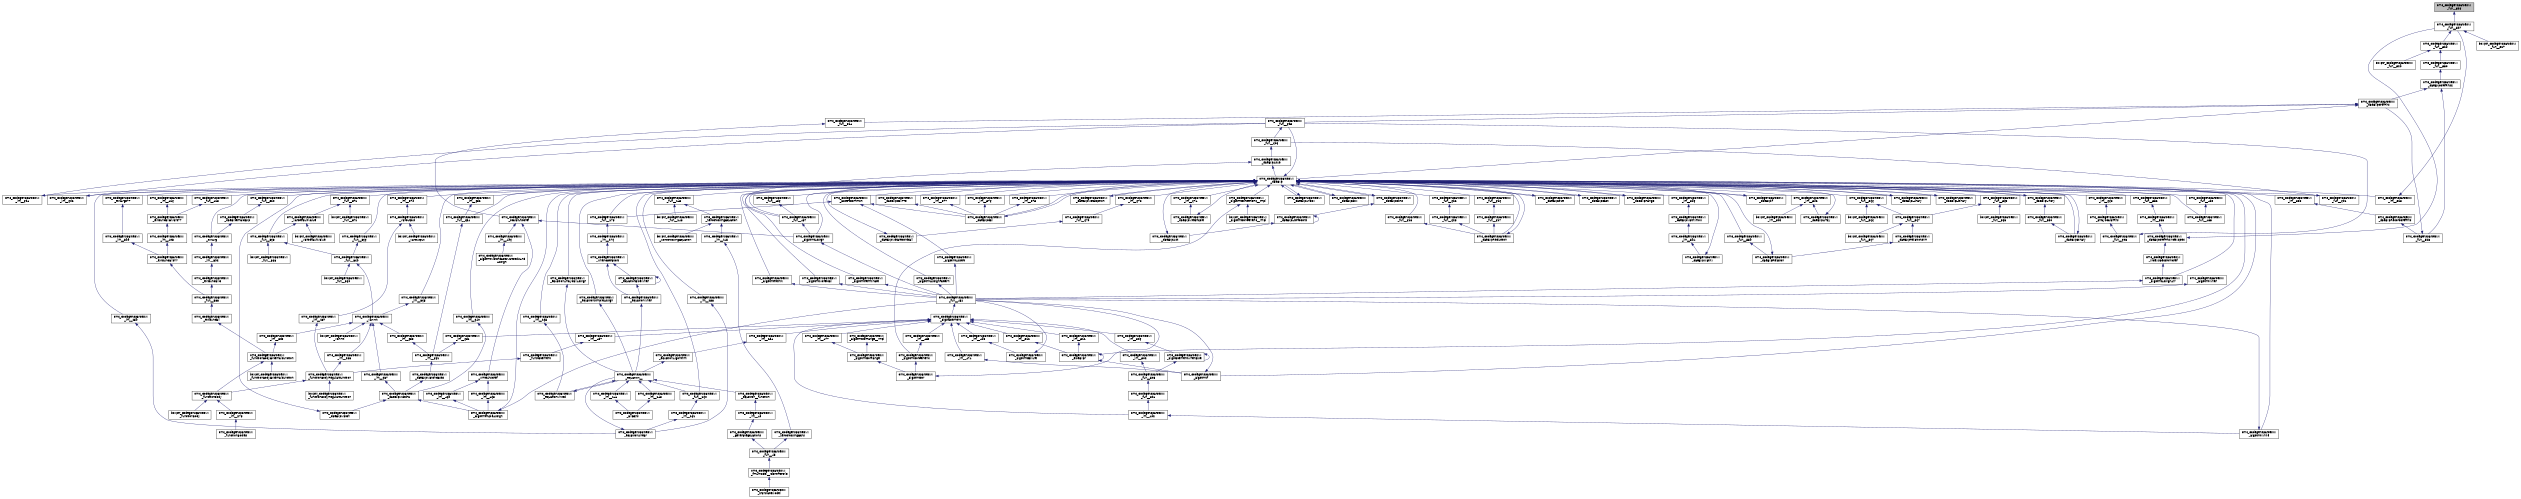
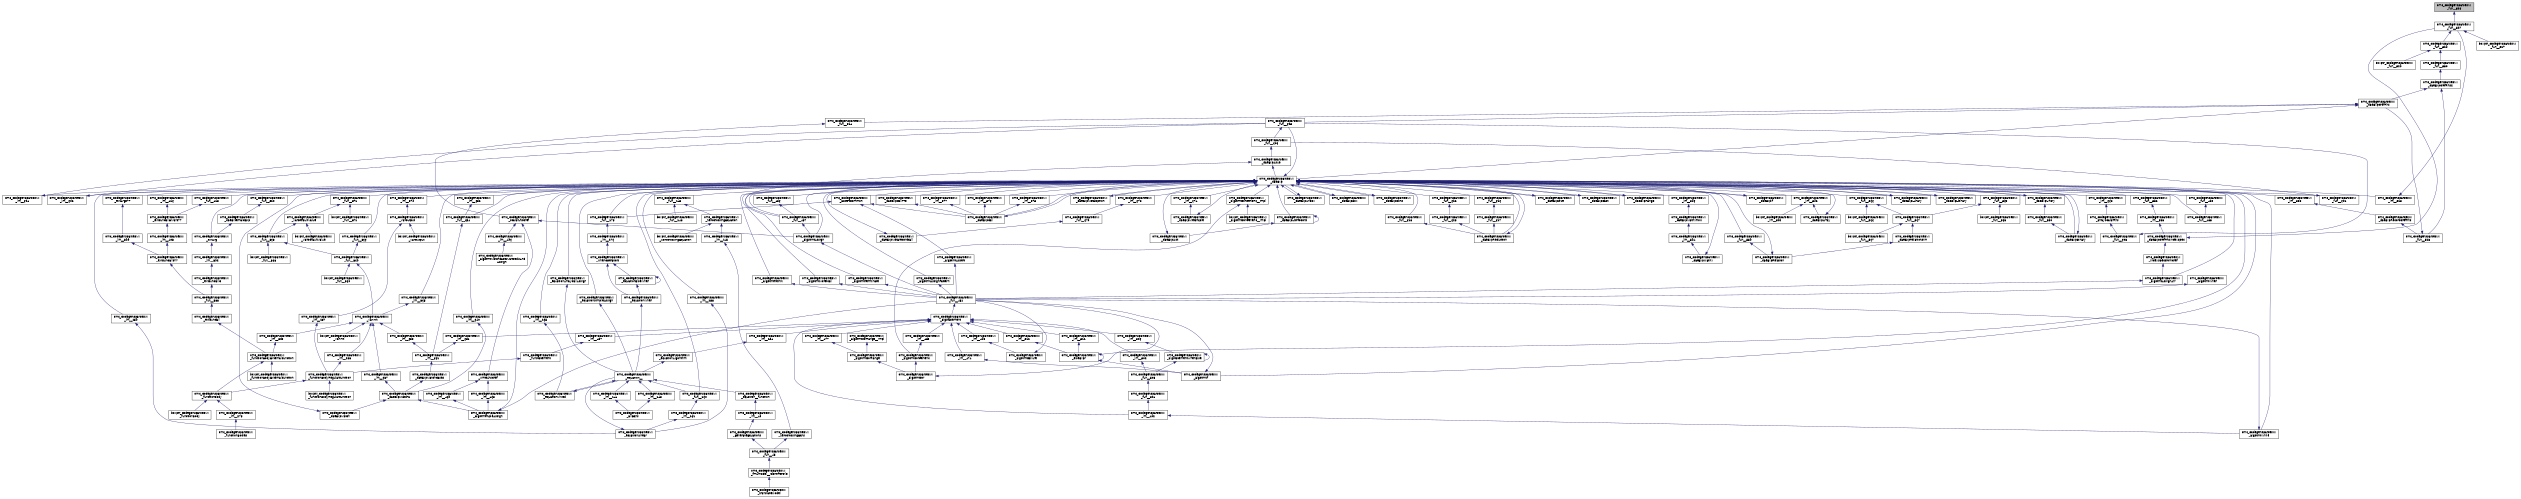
(1342, 210) -> (1281, 202)
